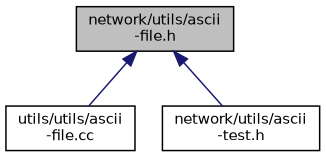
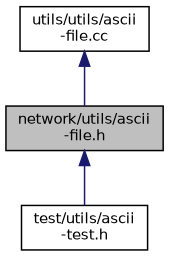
(108, 84) -> (85, 86)
(241, 128) -> (85, 228)
